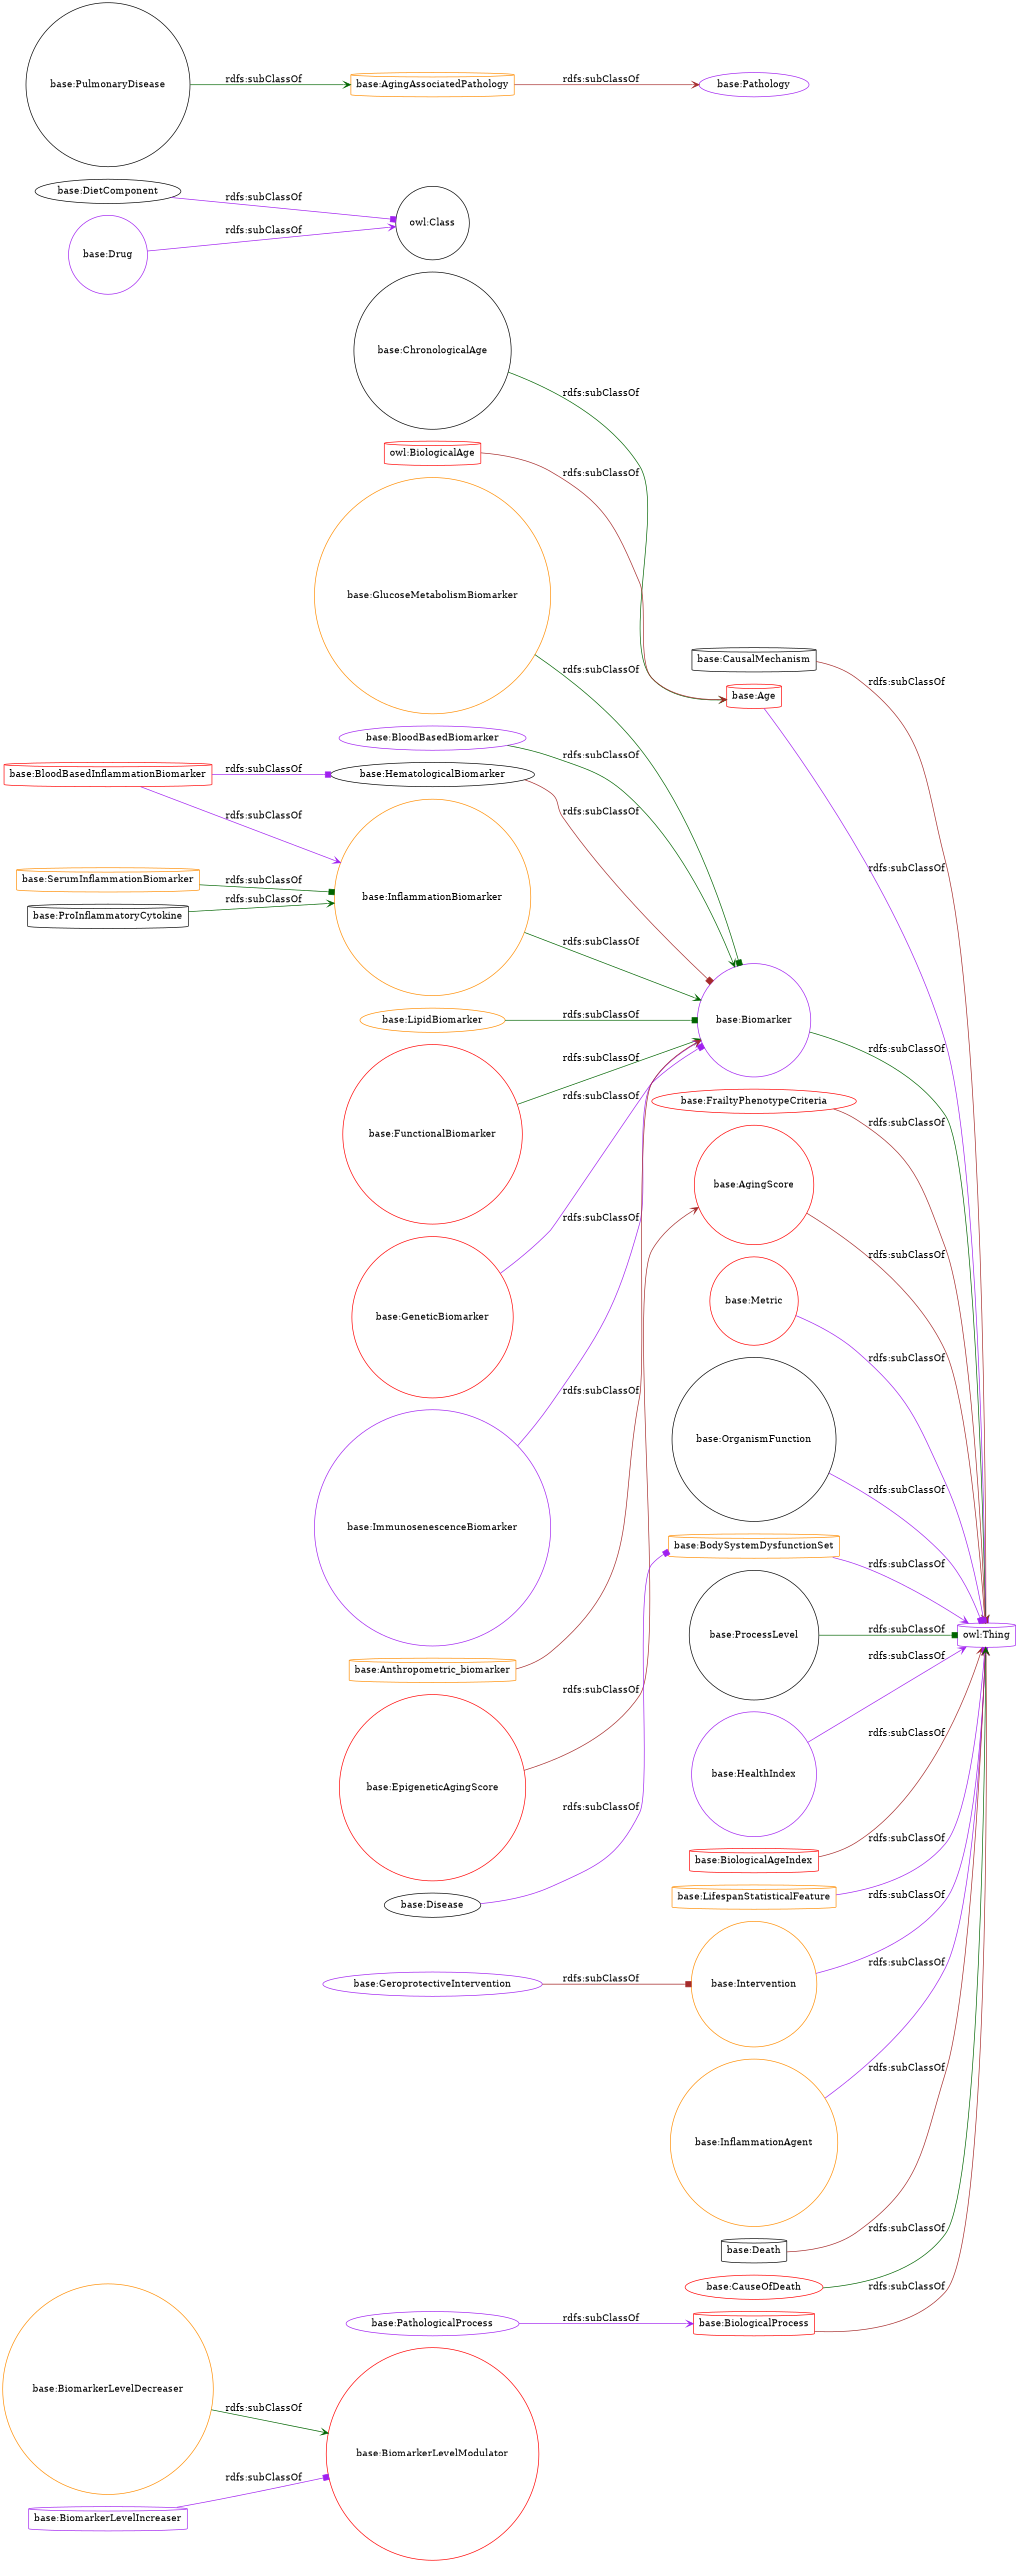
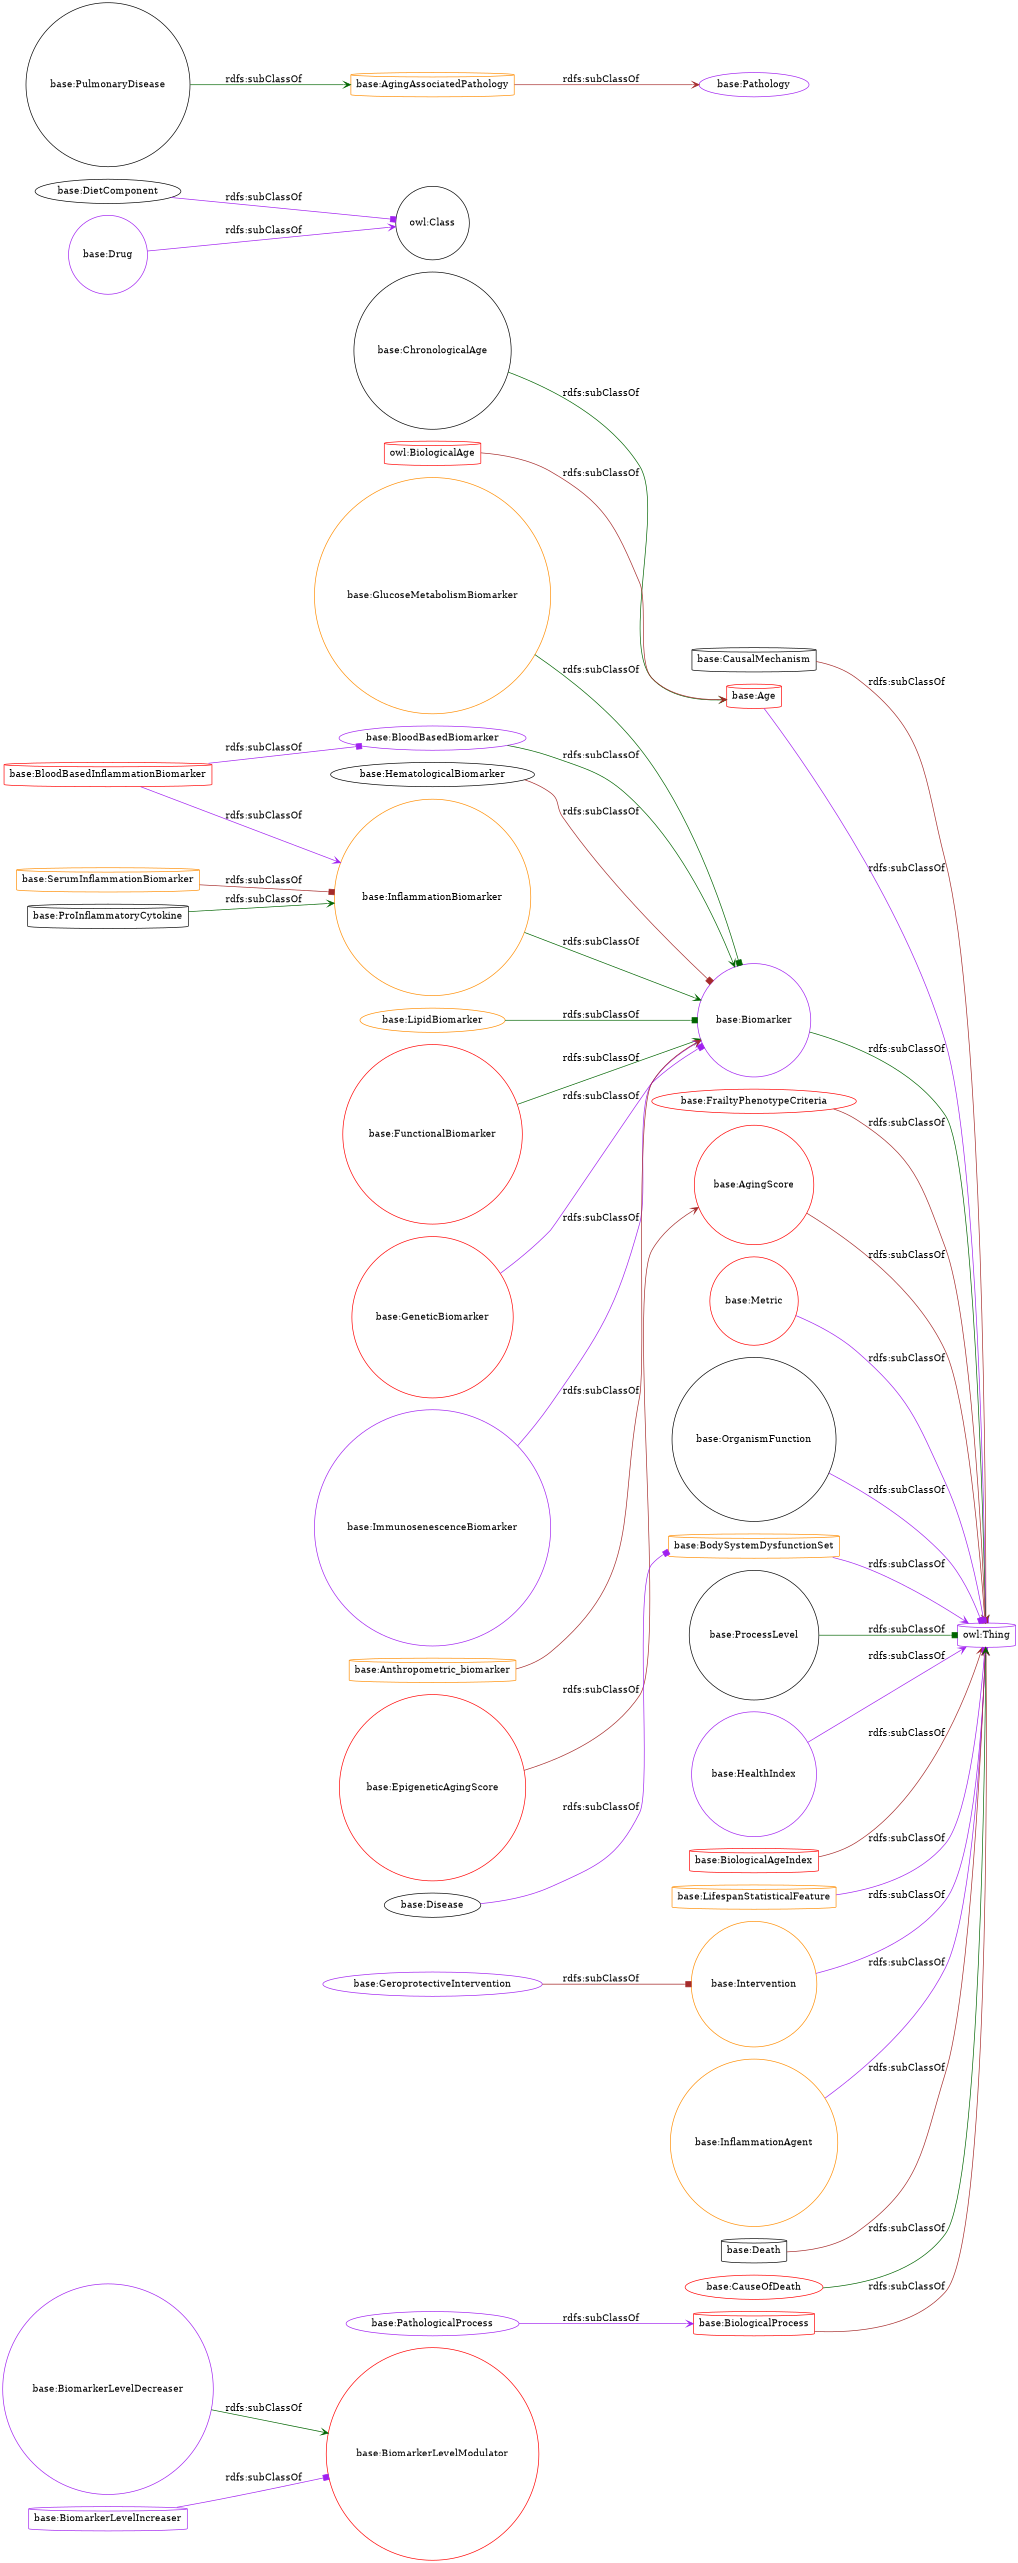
(268, 775) -> (282, 755)
(264, 888) -> (264, 888)
(108, 2389) -> (108, 2389)
